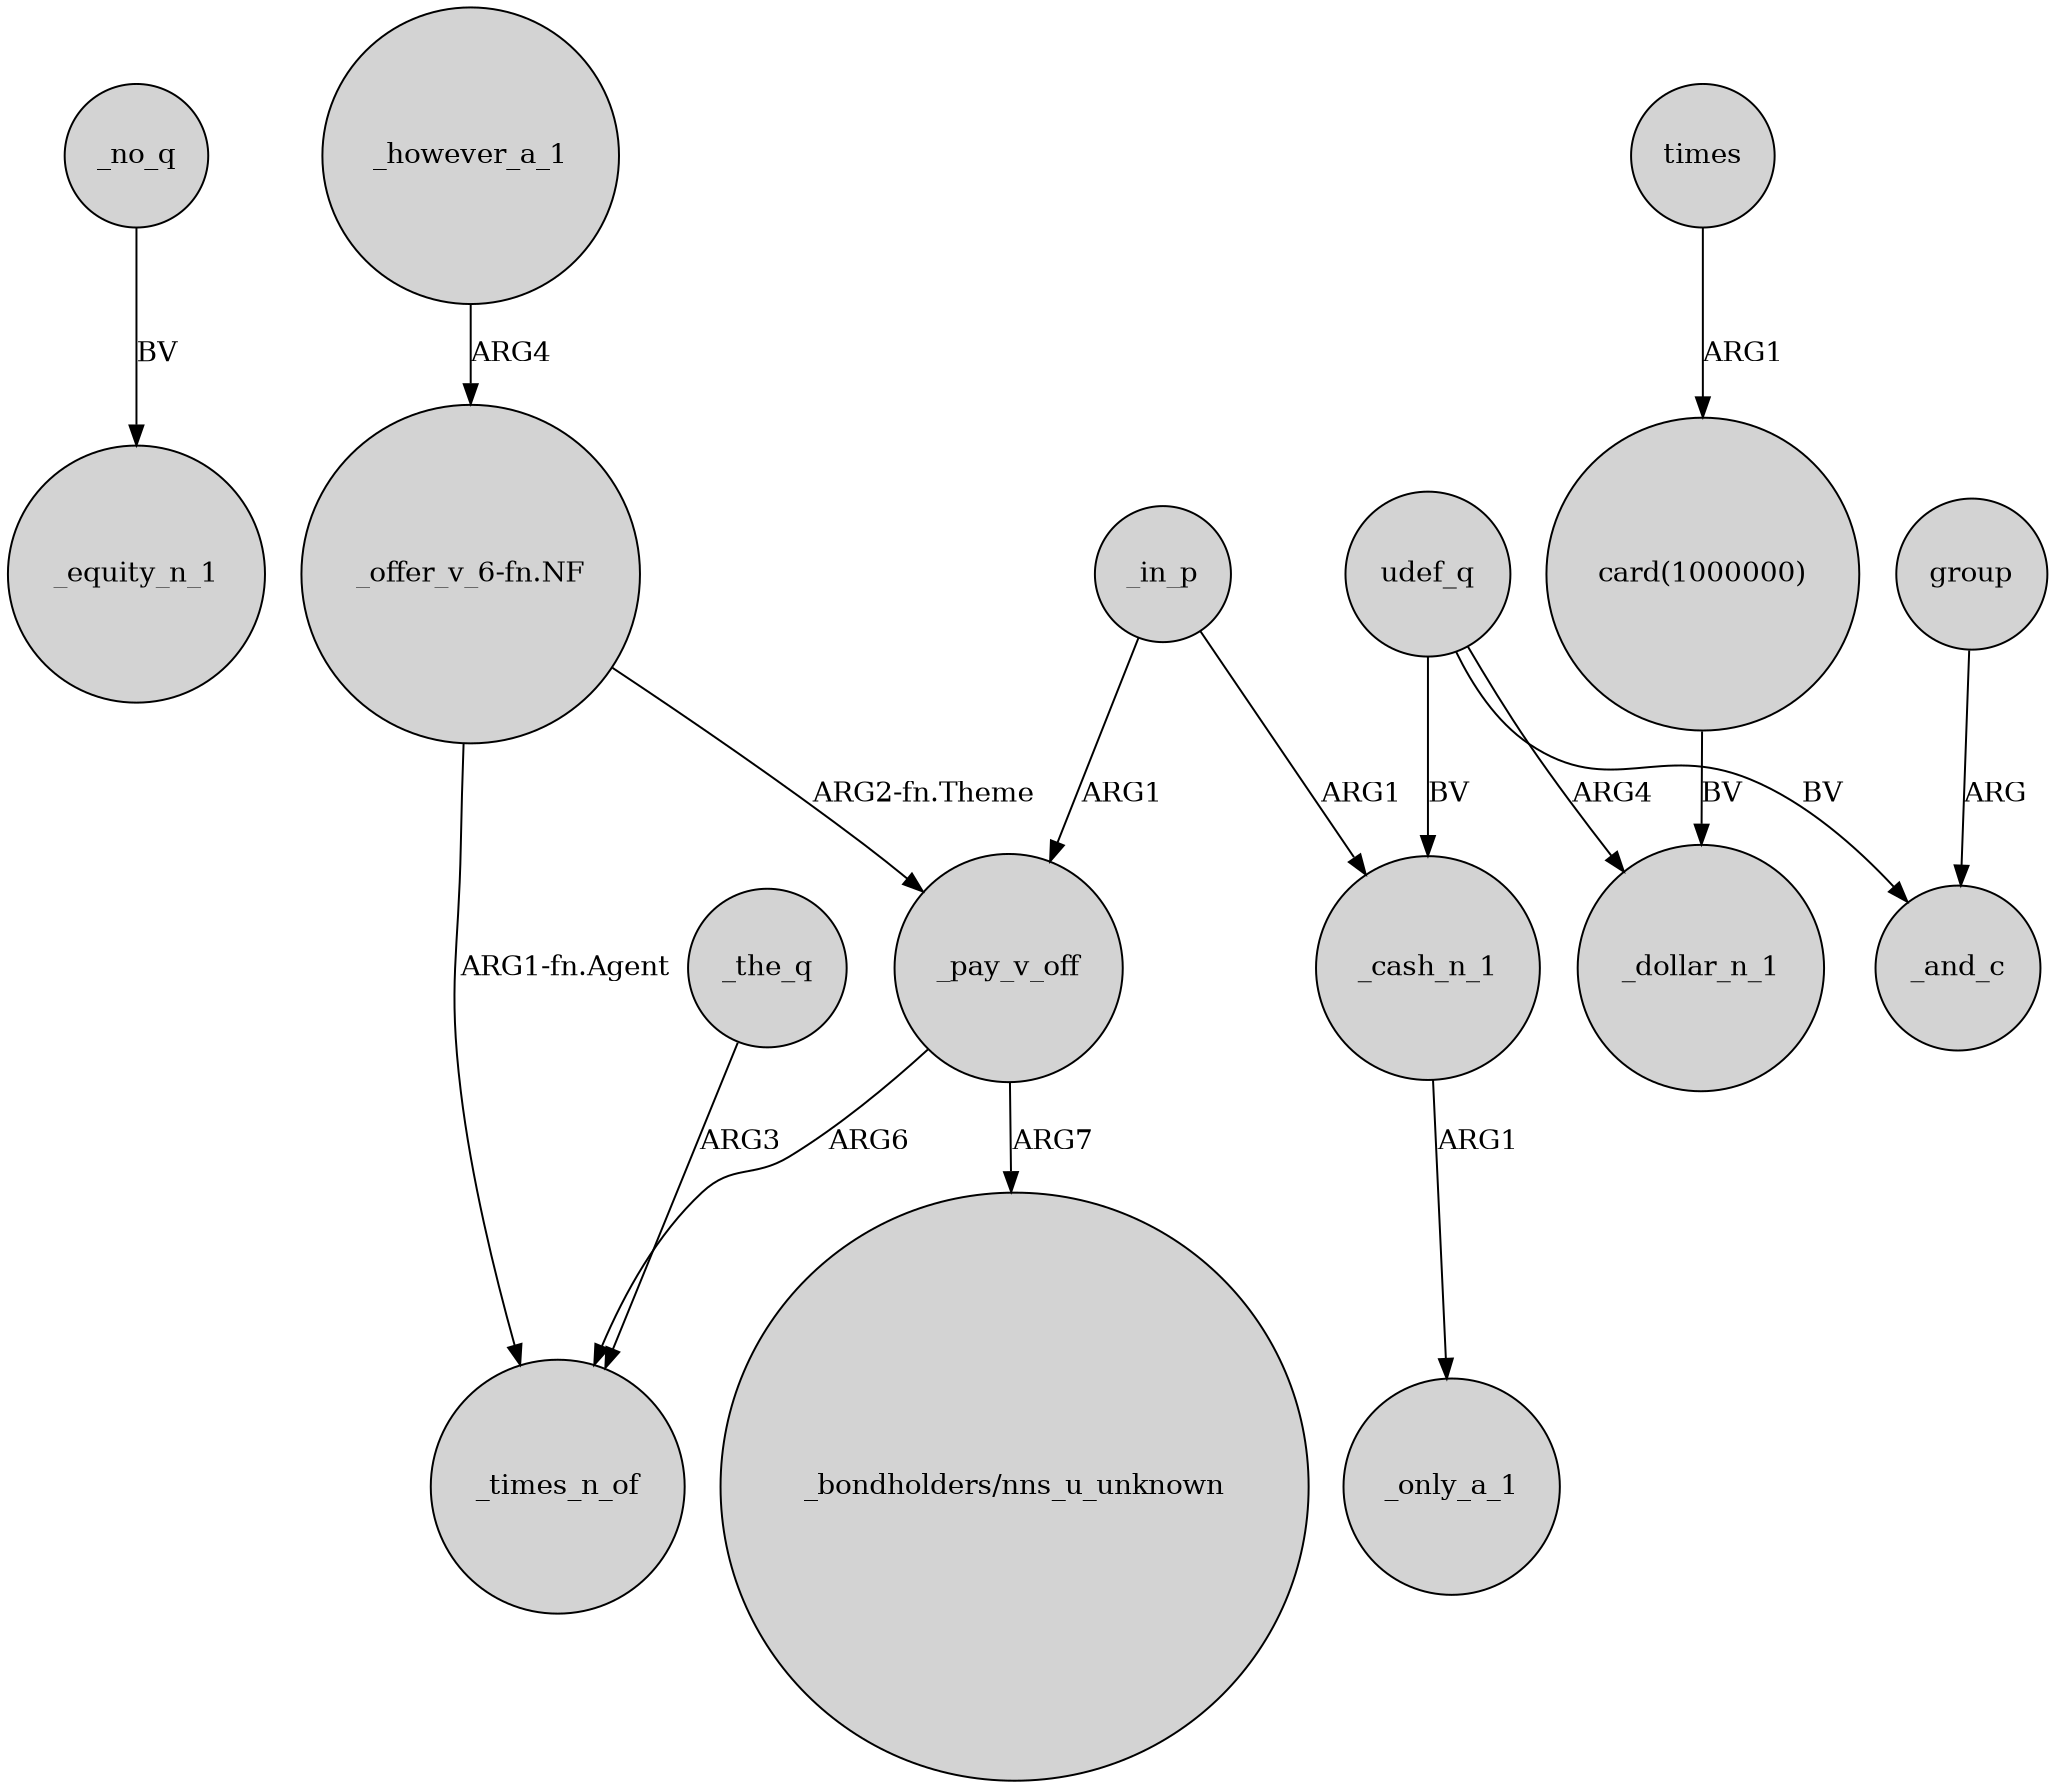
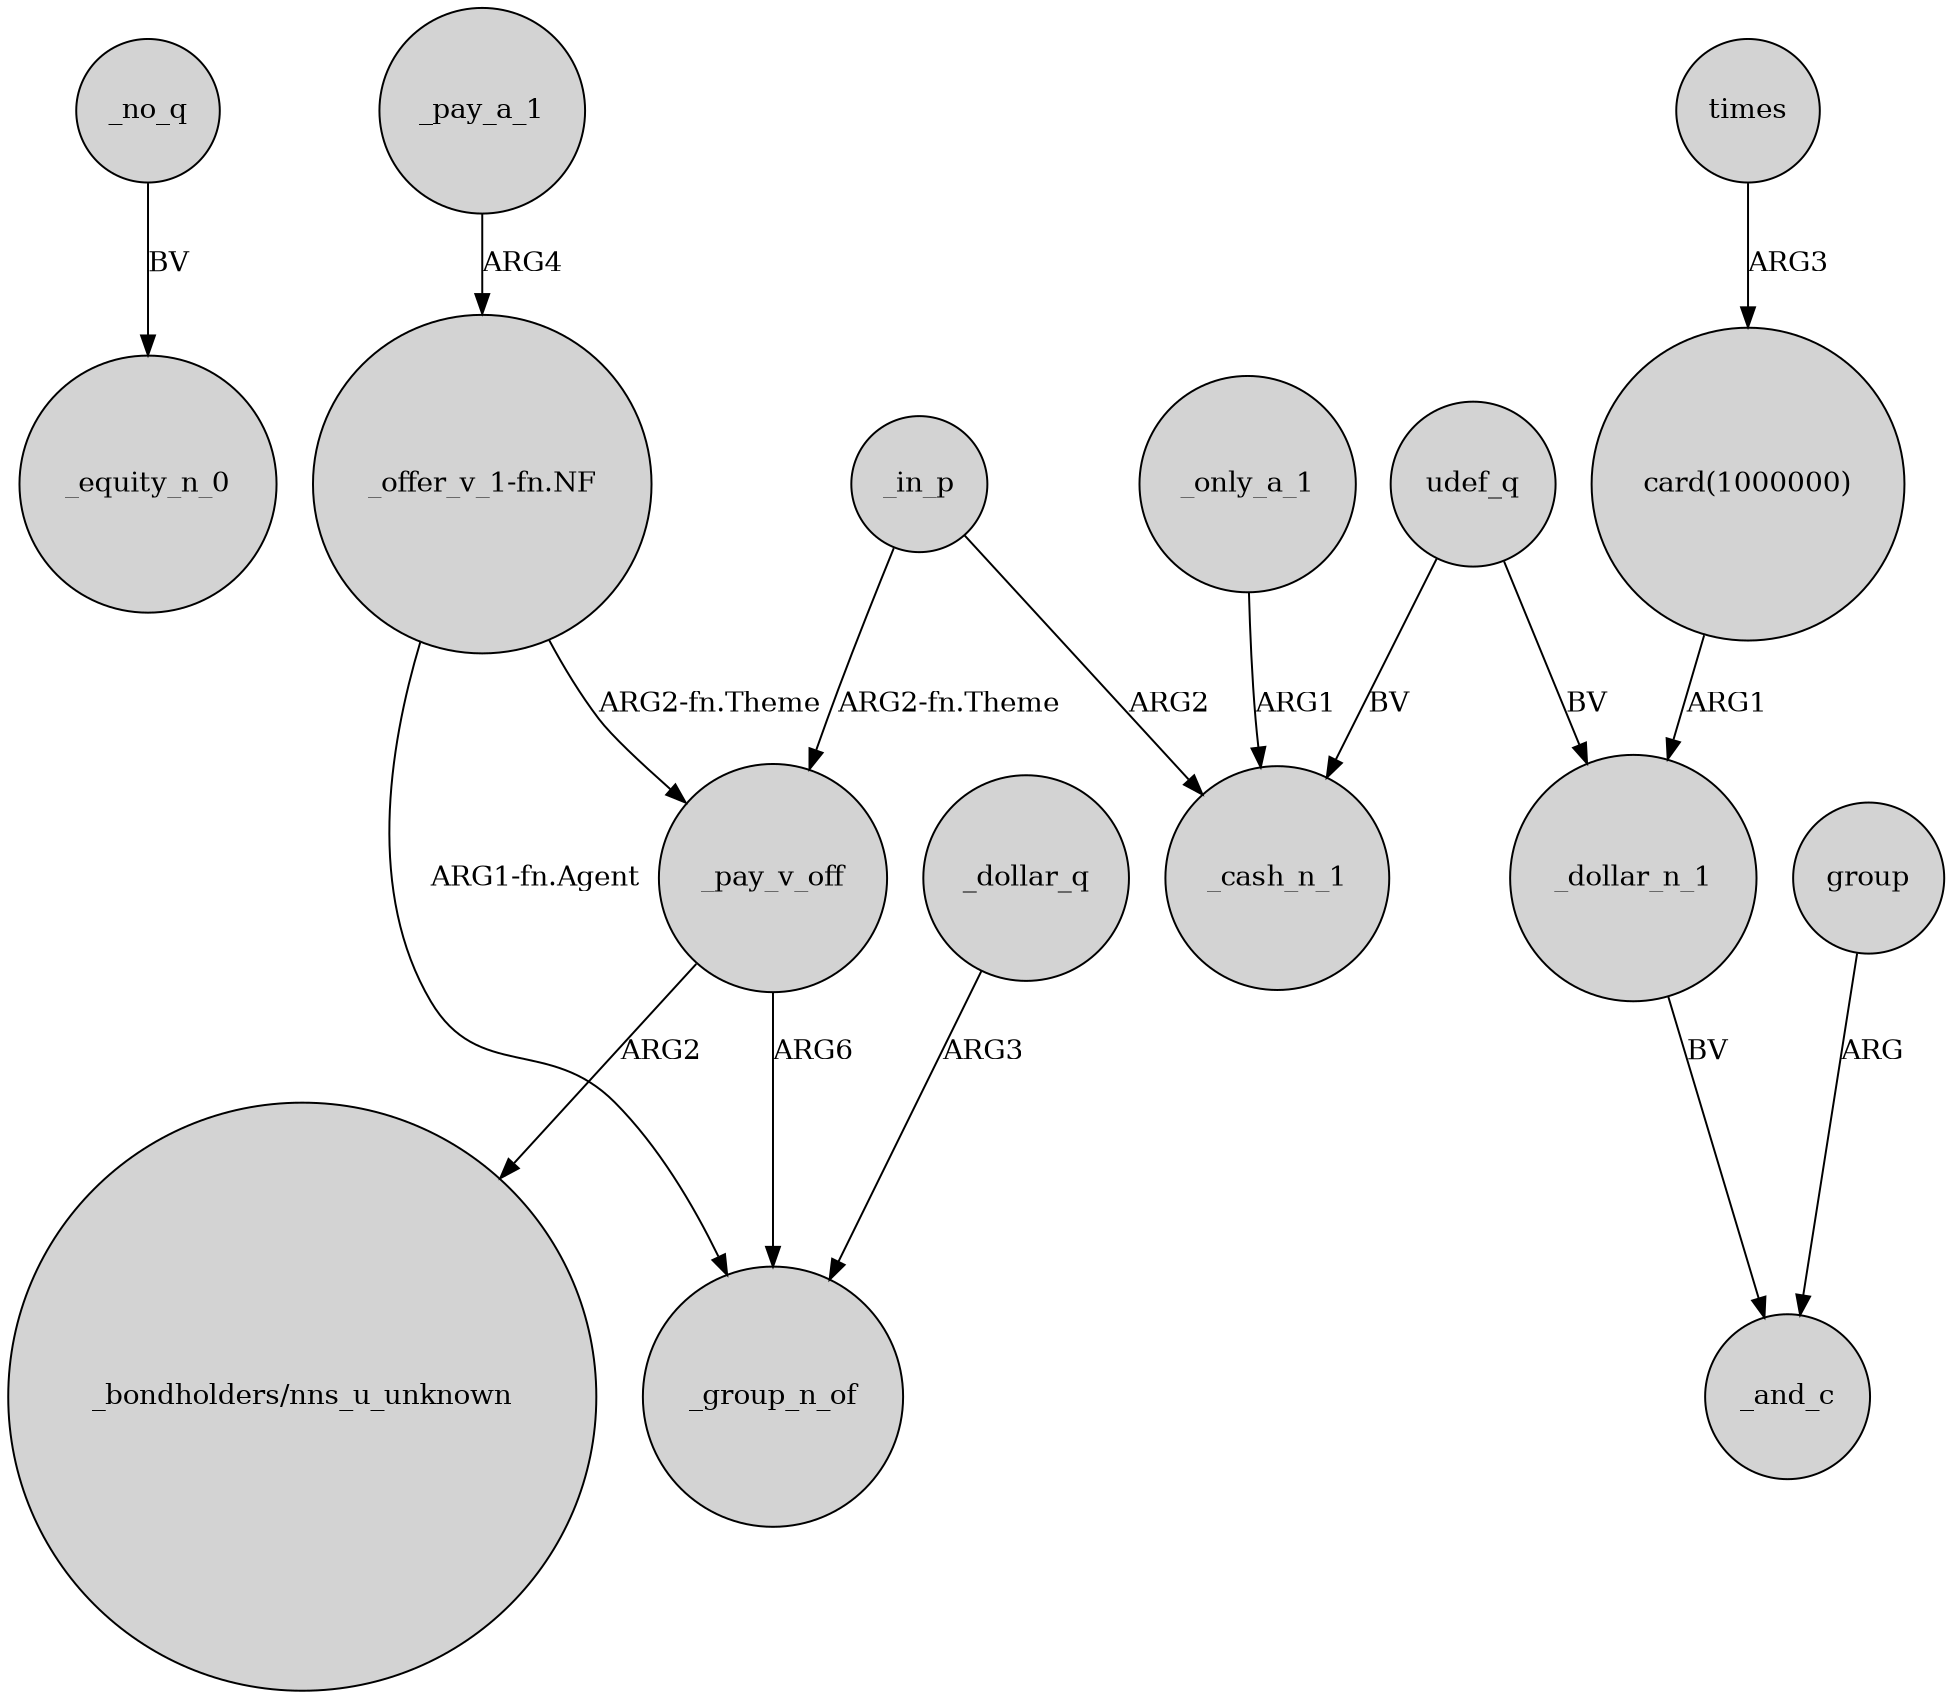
(471, 156) -> (482, 111)
(1743, 354) -> (1789, 264)
(136, 574) -> (148, 484)
(471, 574) -> (482, 484)
(1669, 766) -> (1714, 1148)
(1122, 794) -> (949, 704)
(1362, 794) -> (1170, 704)
(1613, 794) -> (1587, 704)
(1722, 794) -> (1727, 704)
(767, 968) -> (1026, 878)
(1053, 1142) -> (661, 1052)
(1439, 1219) -> (1252, 670)
(558, 1487) -> (773, 1397)
